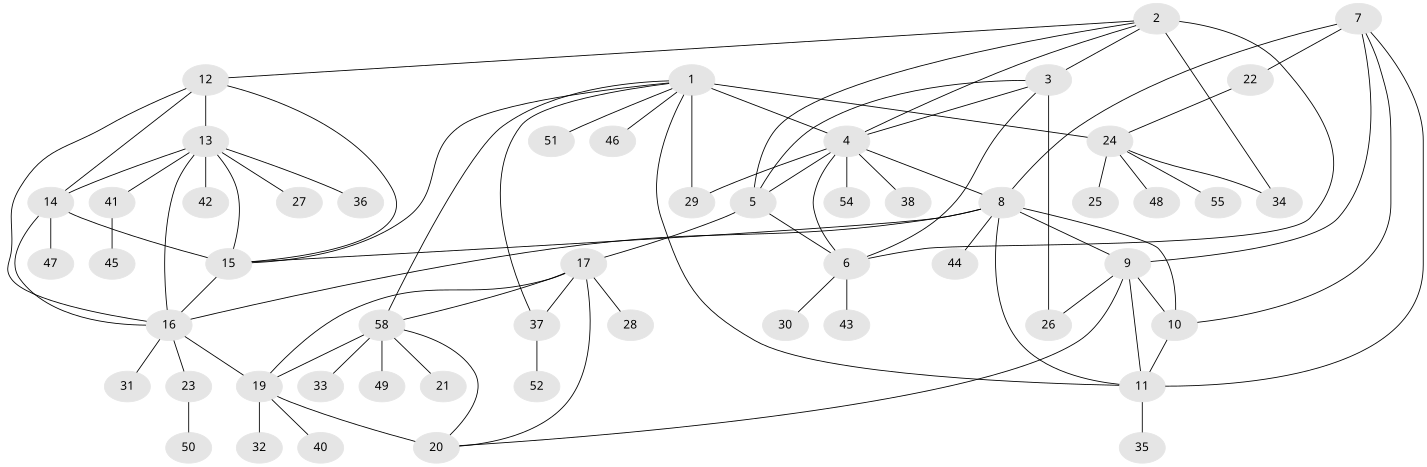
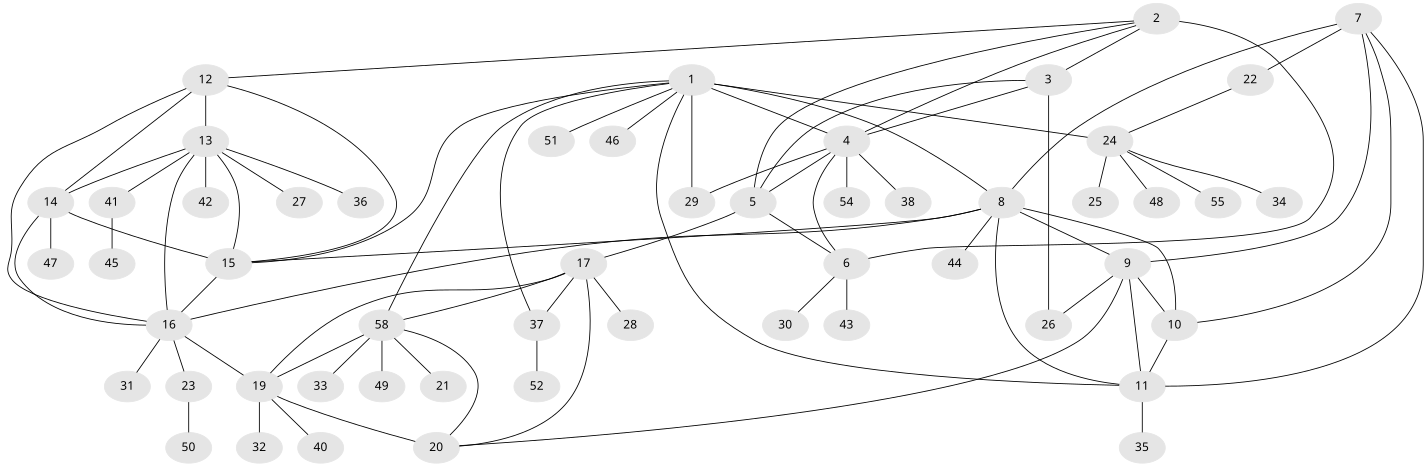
(1218, 111) -> none
(924, 172) -> (858, 119)
(961, 194) -> none
